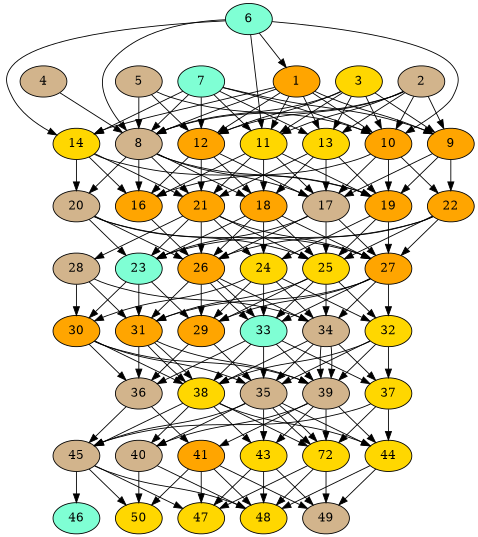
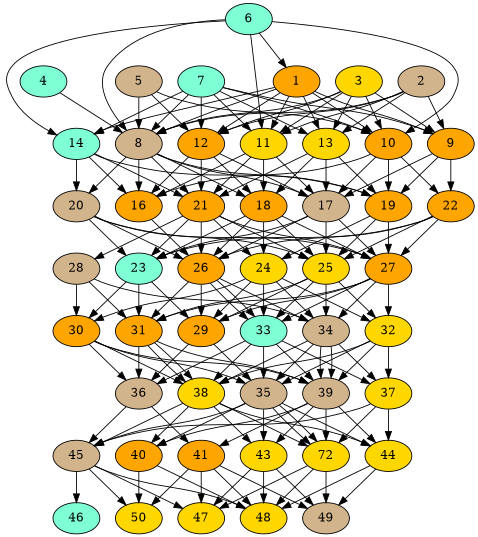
(43, 81) -> (43, 81)
(408, 108) -> none
(76, 144) -> (76, 144)
(332, 178) -> none
(139, 456) -> (139, 456)
